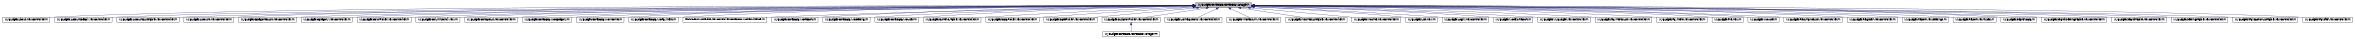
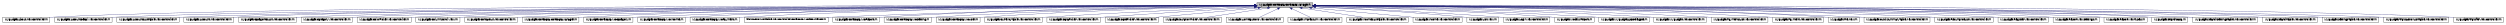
none -> (1624, 20)
(1764, 20) -> (1897, 20)
(1131, 28) -> (916, 8)
